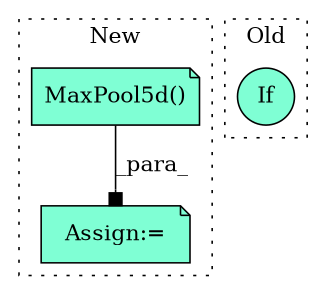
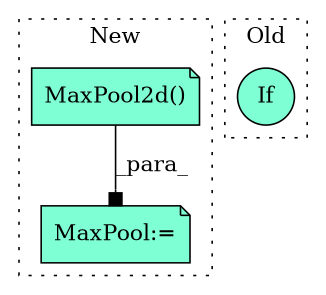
(116, 97) -> (116, 97)
(116, 234) -> (116, 234)
